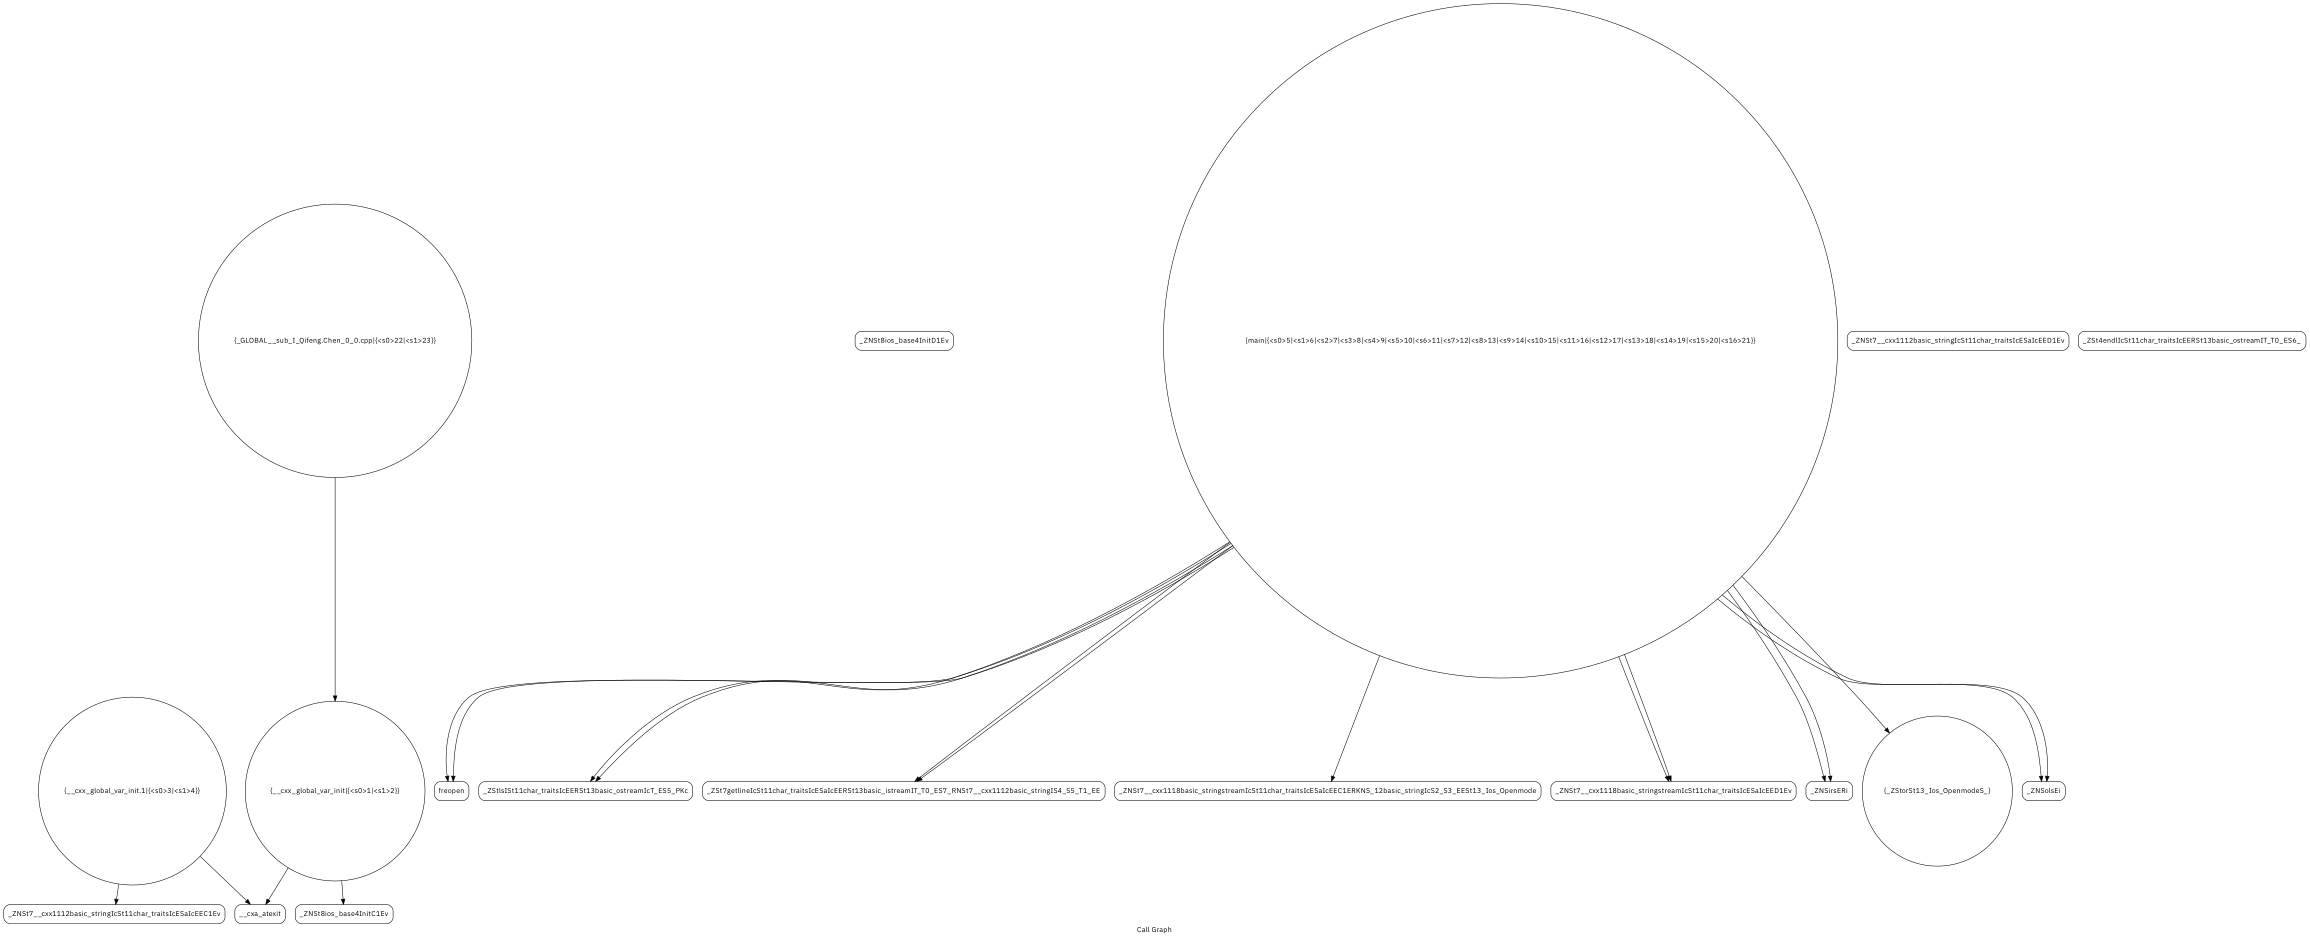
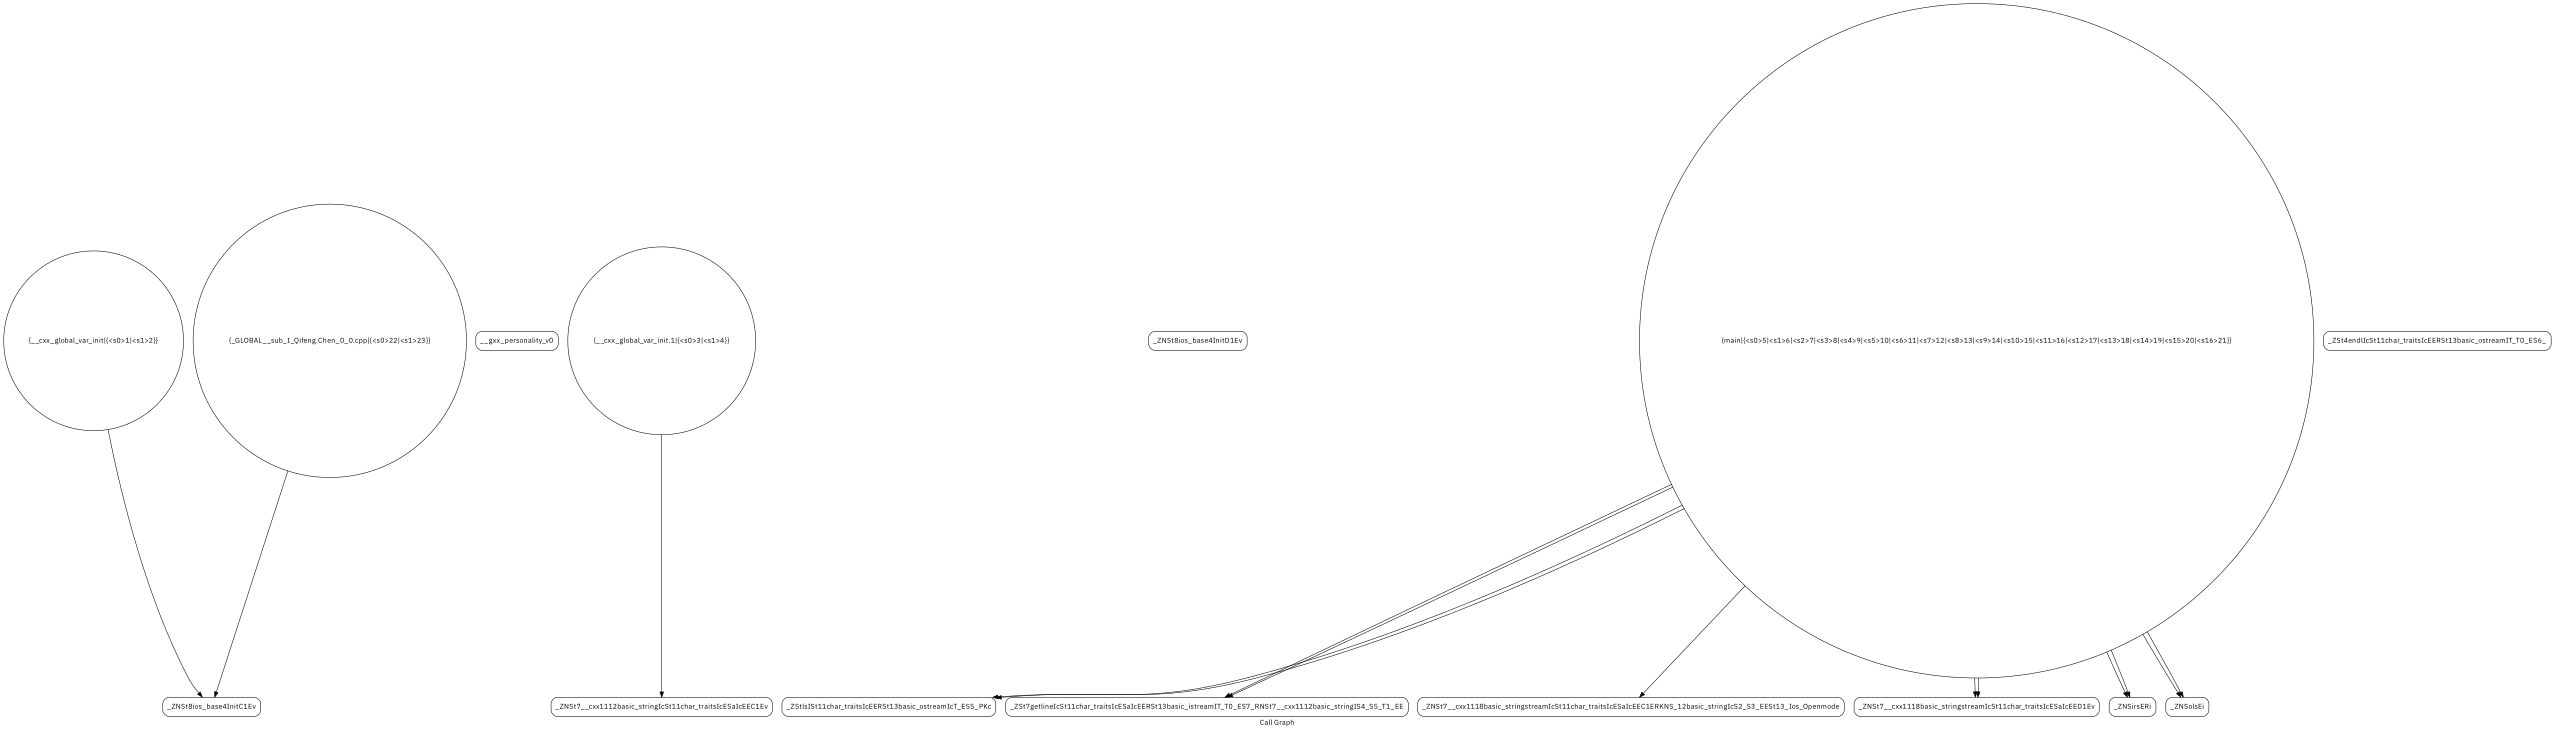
none -> (517, 341)
(1958, 341) -> none
(335, 587) -> (252, 581)
(452, 791) -> none
(1937, 791) -> none
(260, 914) -> none
